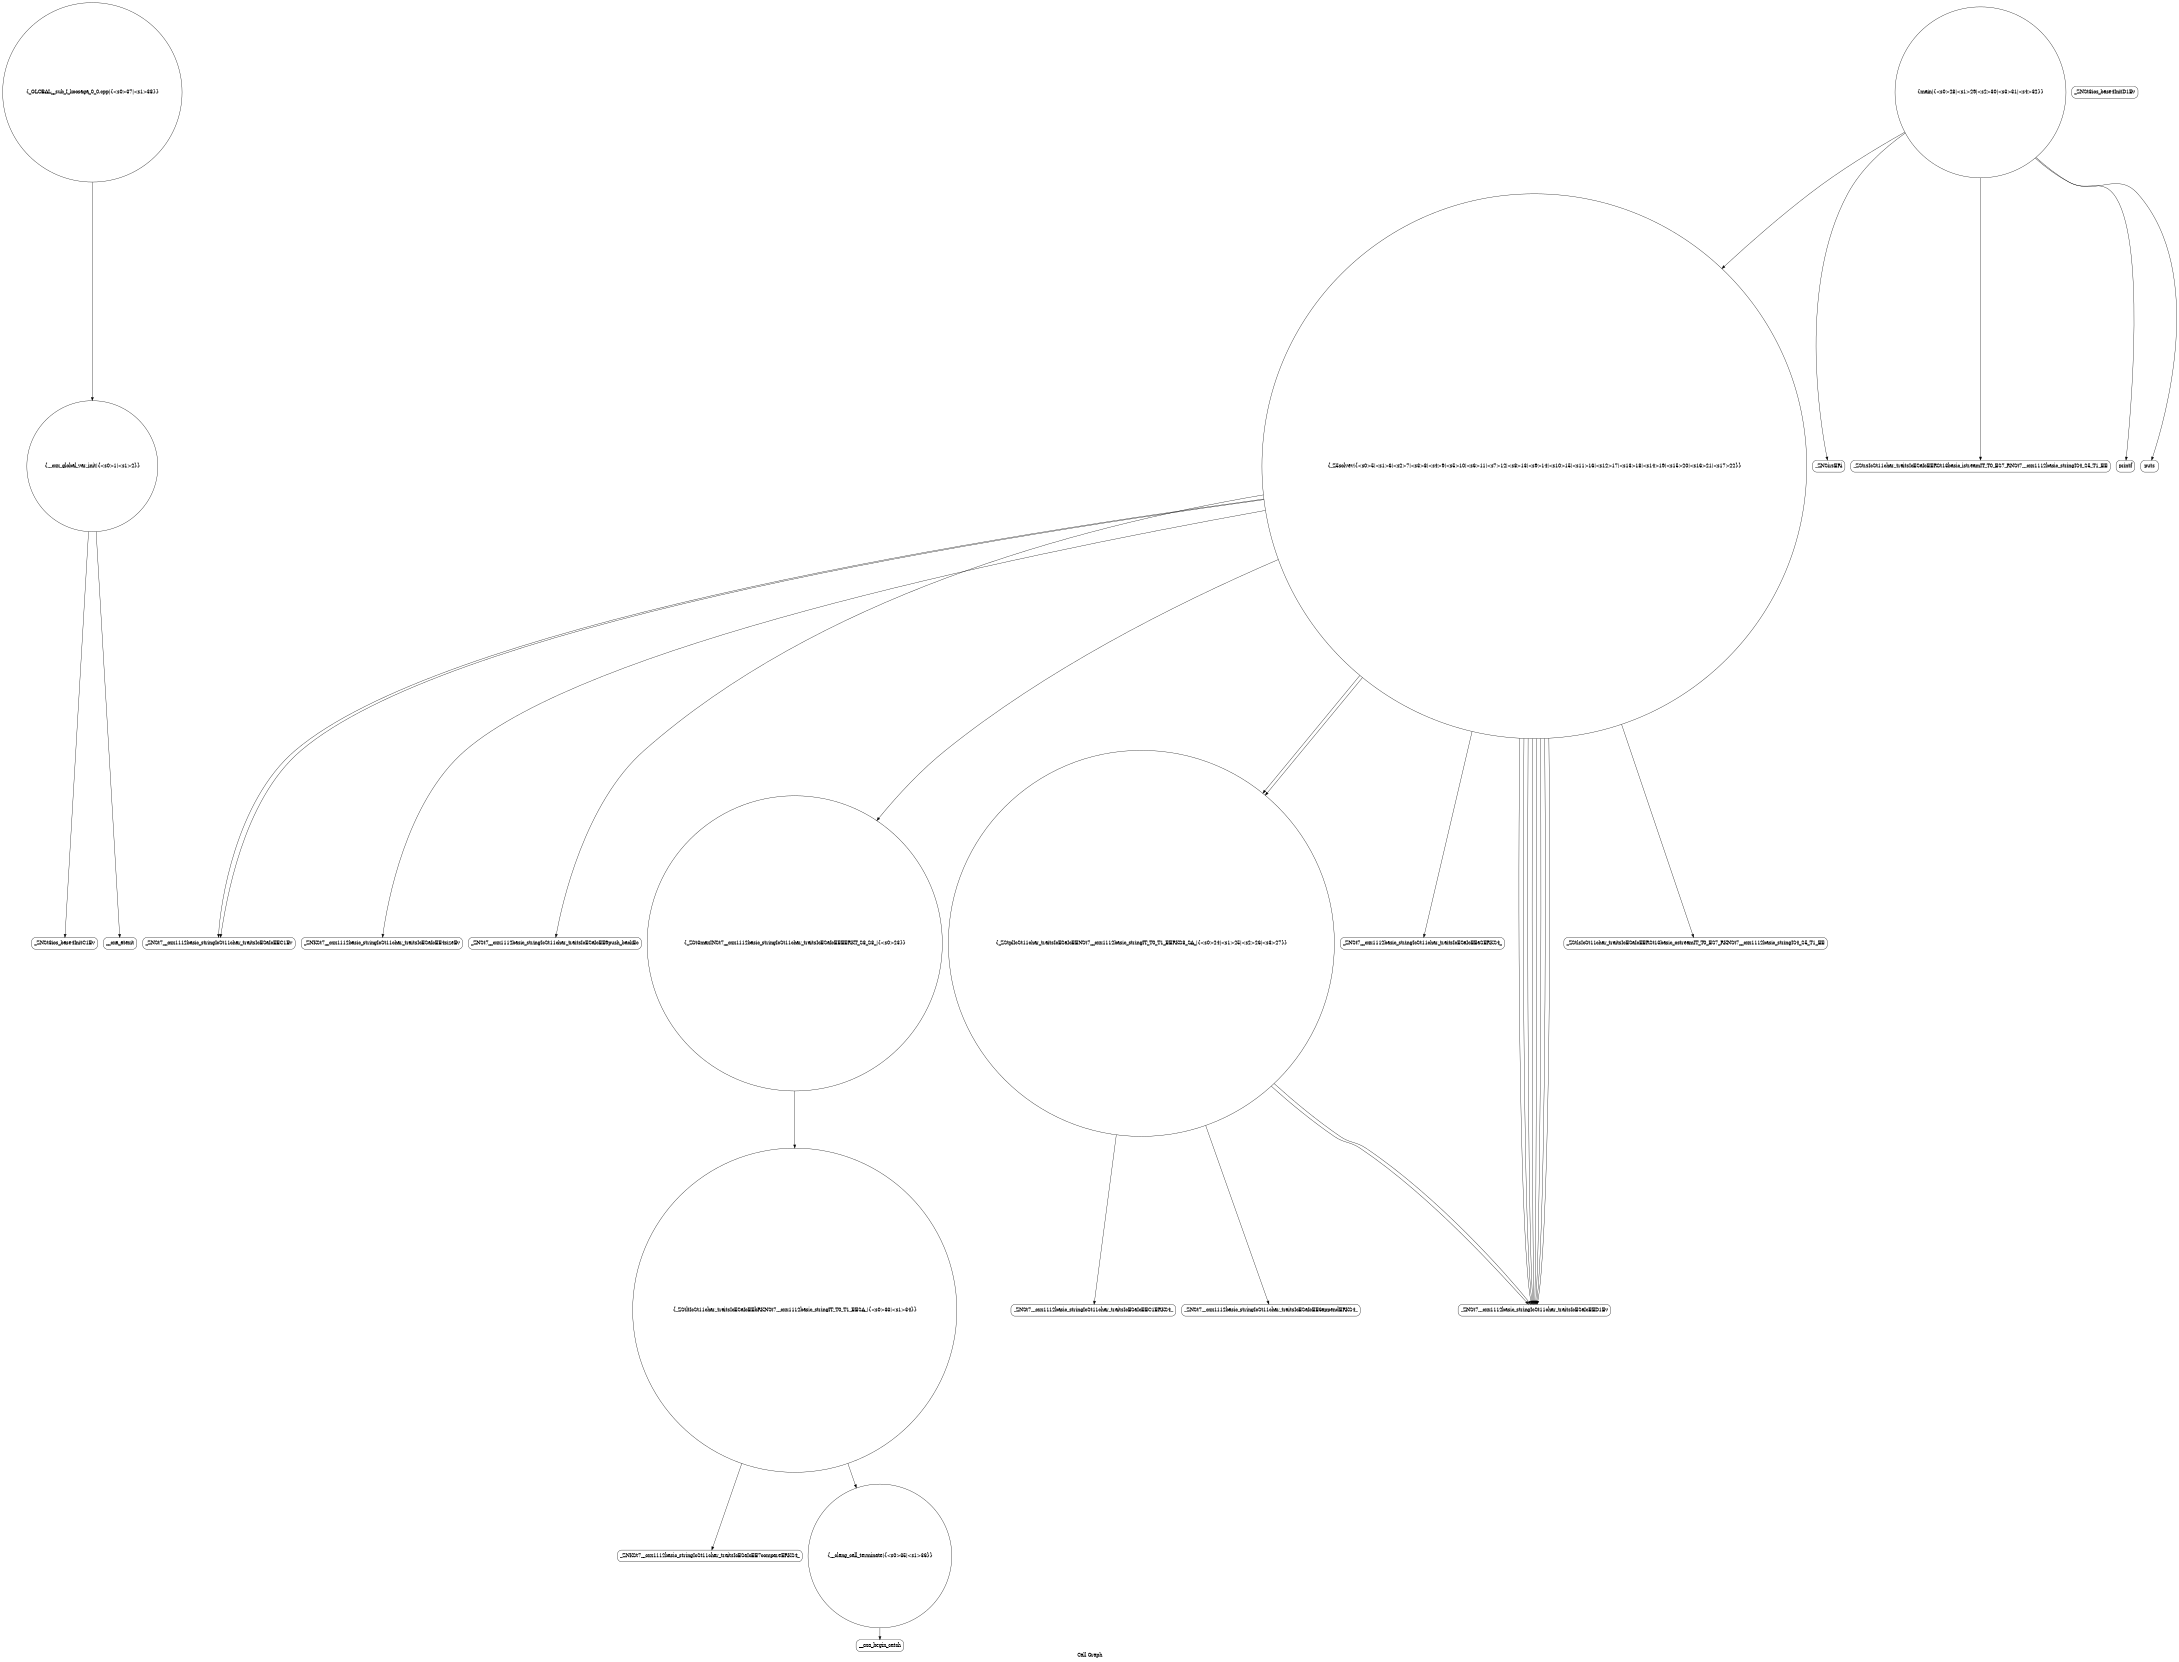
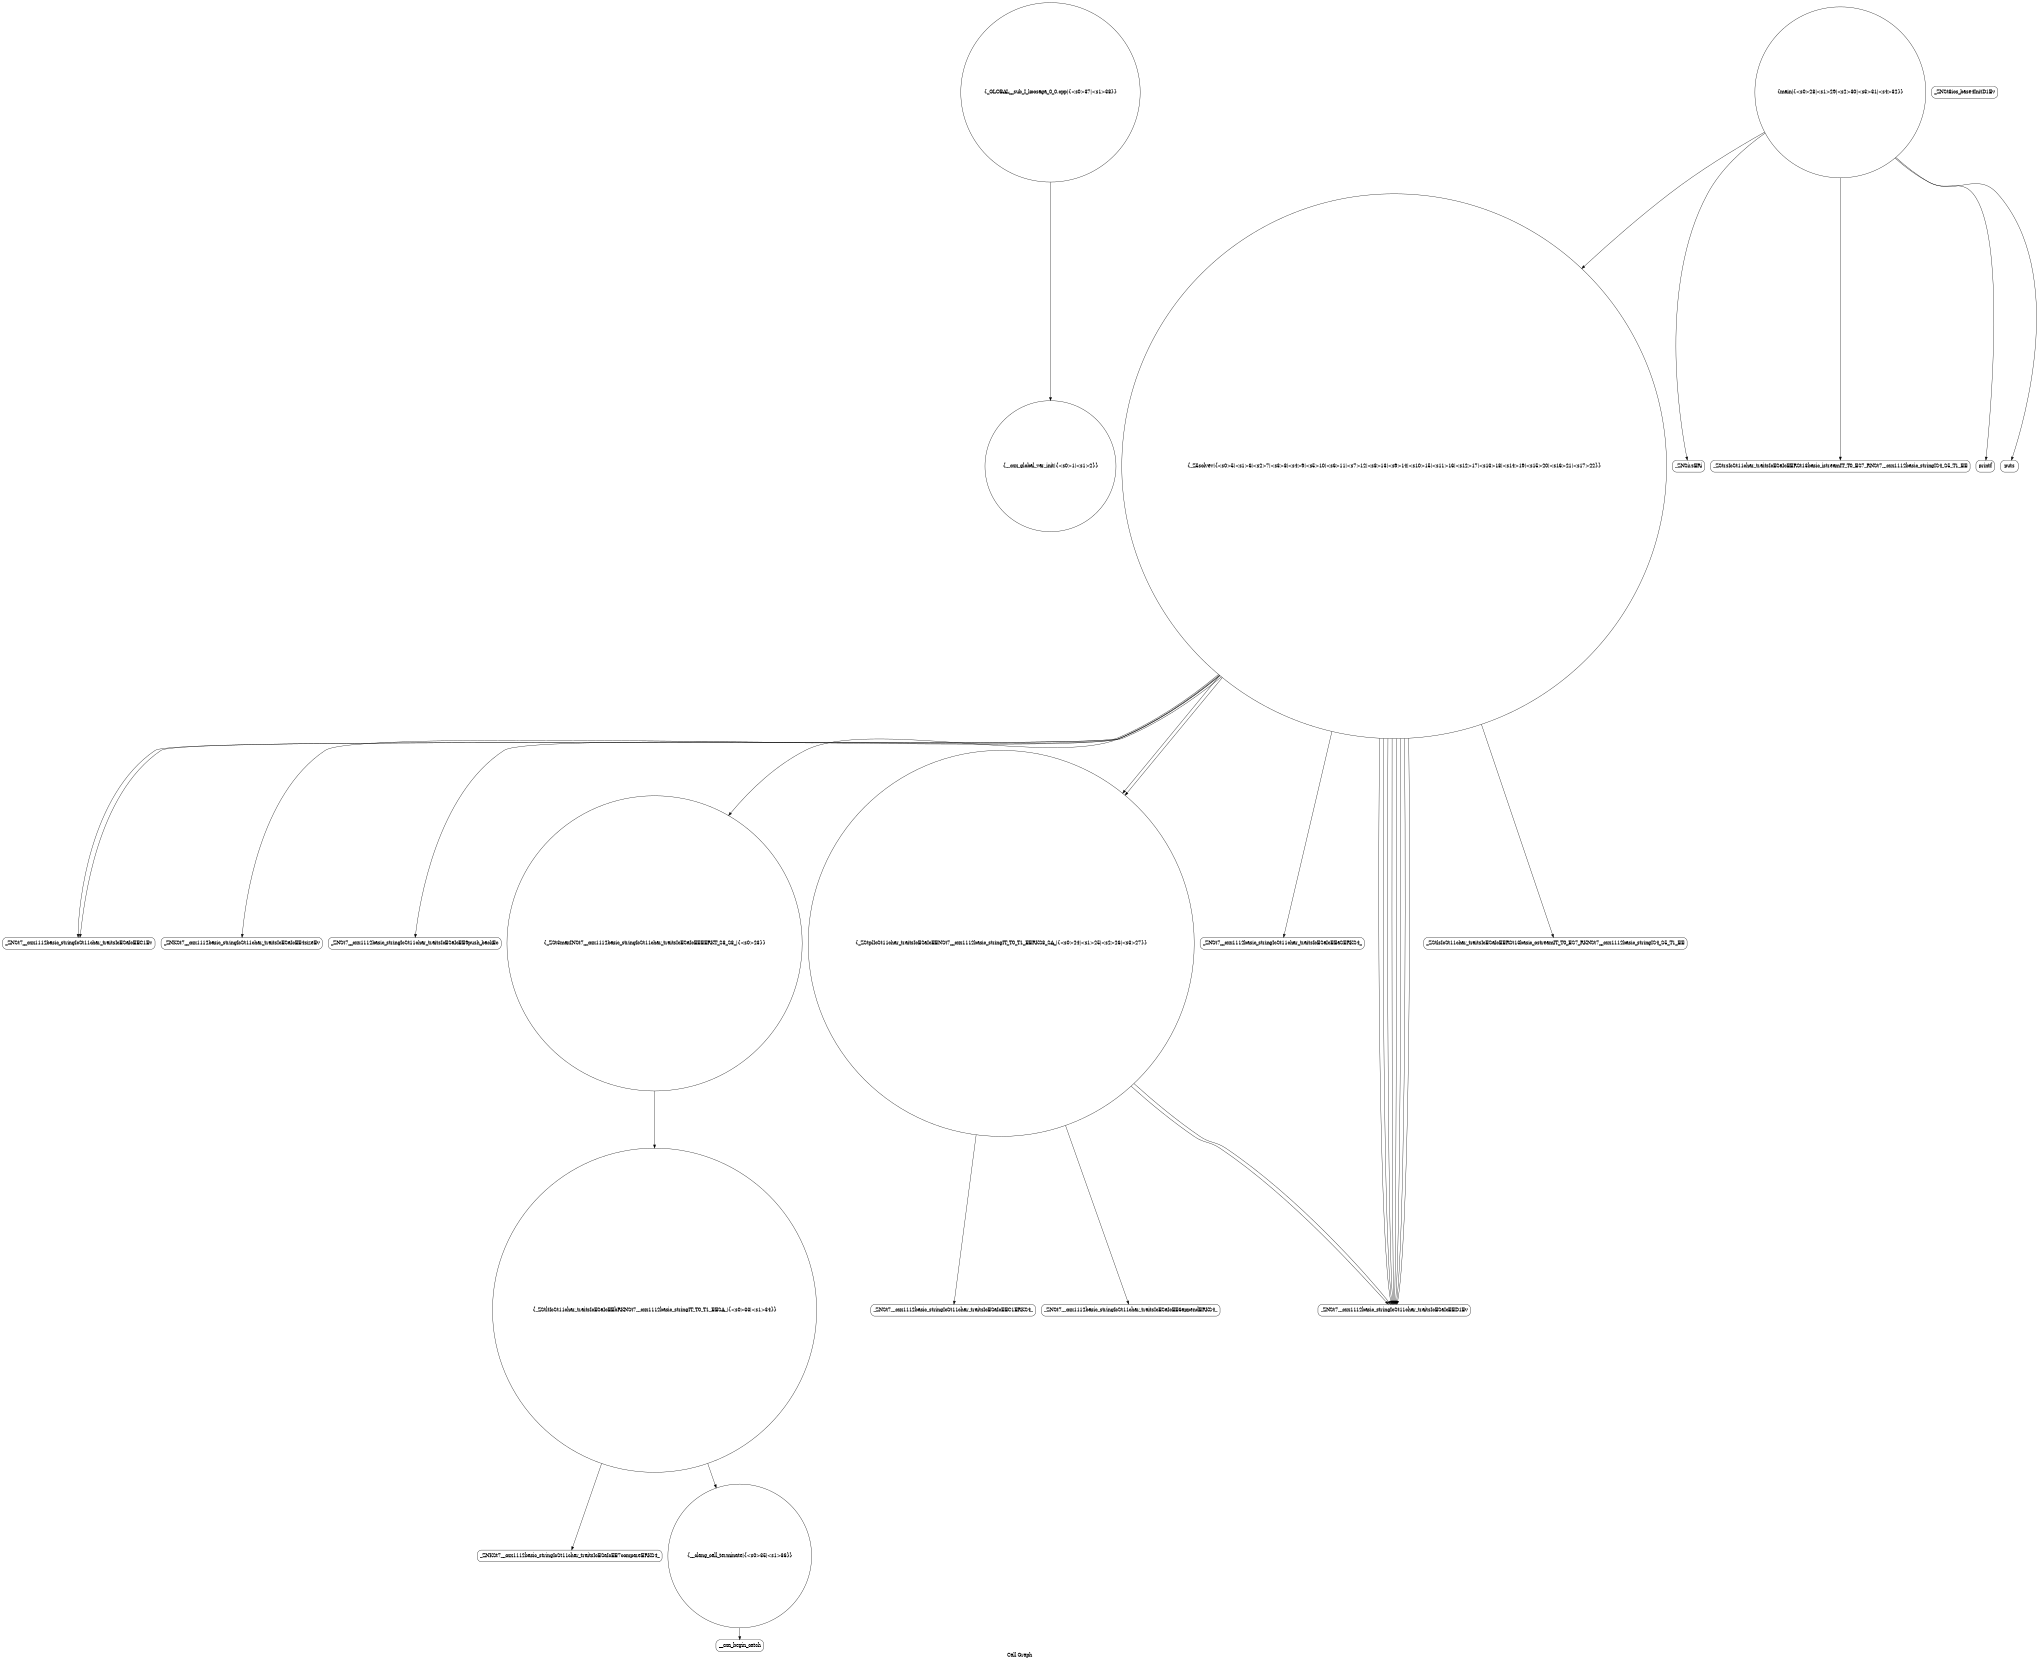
(65, 943) -> none
(120, 943) -> none
